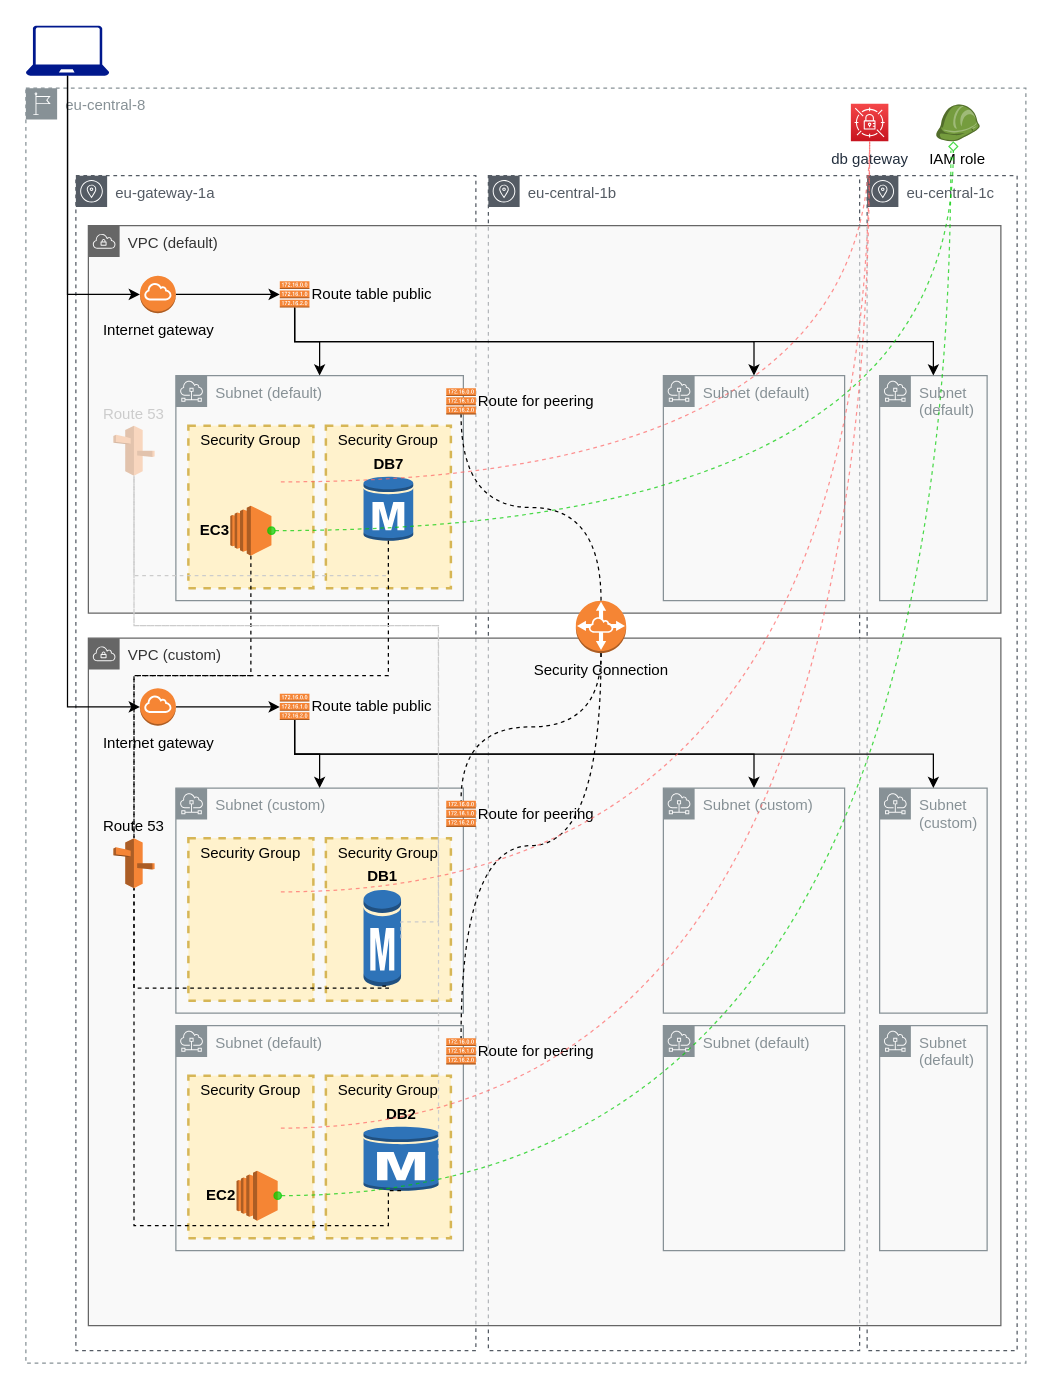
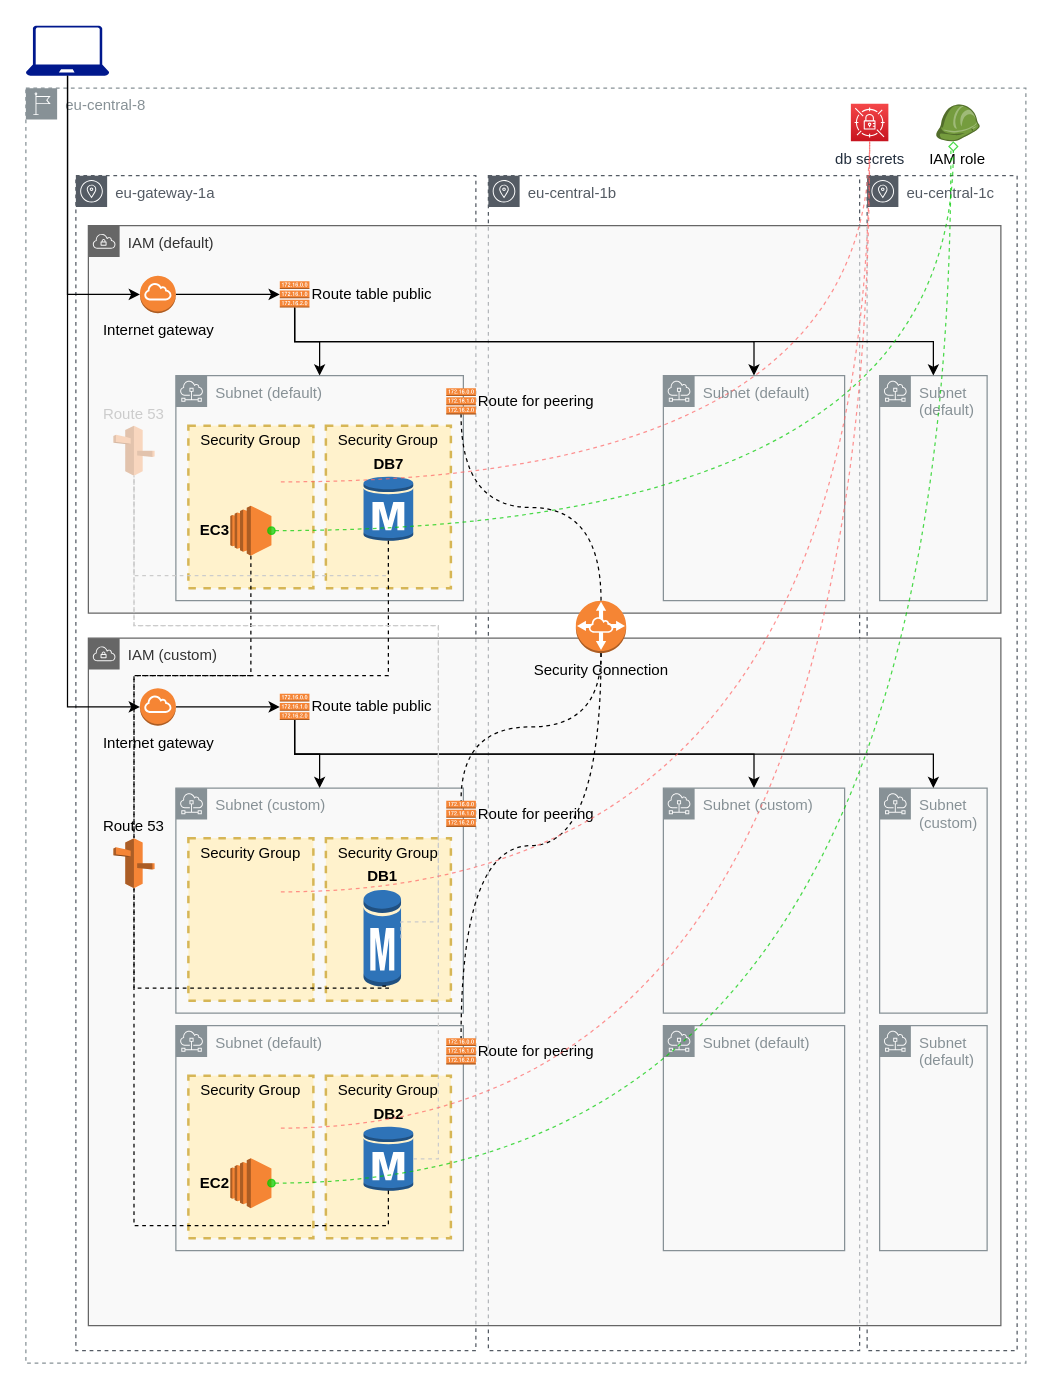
(870, 160) -> (870, 160)
(179, 243) -> (179, 243)
(177, 656) -> (177, 656)
(401, 1159) -> (388, 1159)
(257, 1196) -> (251, 1183)
